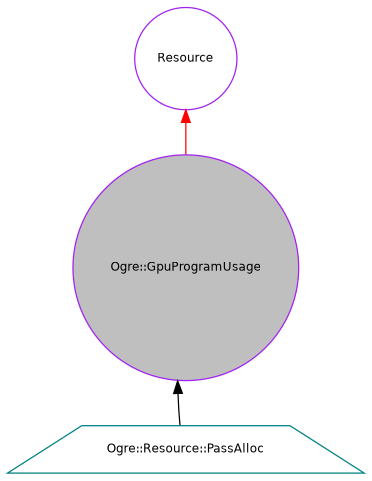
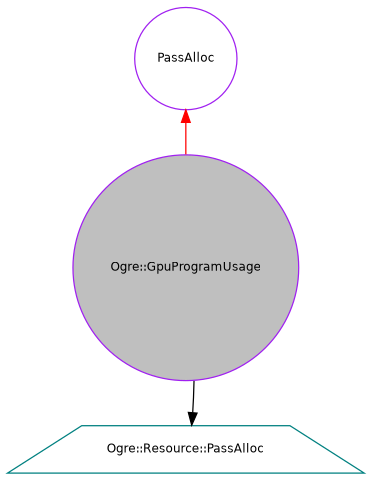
(186, 59) -> (186, 59)
(179, 409) -> (194, 397)
